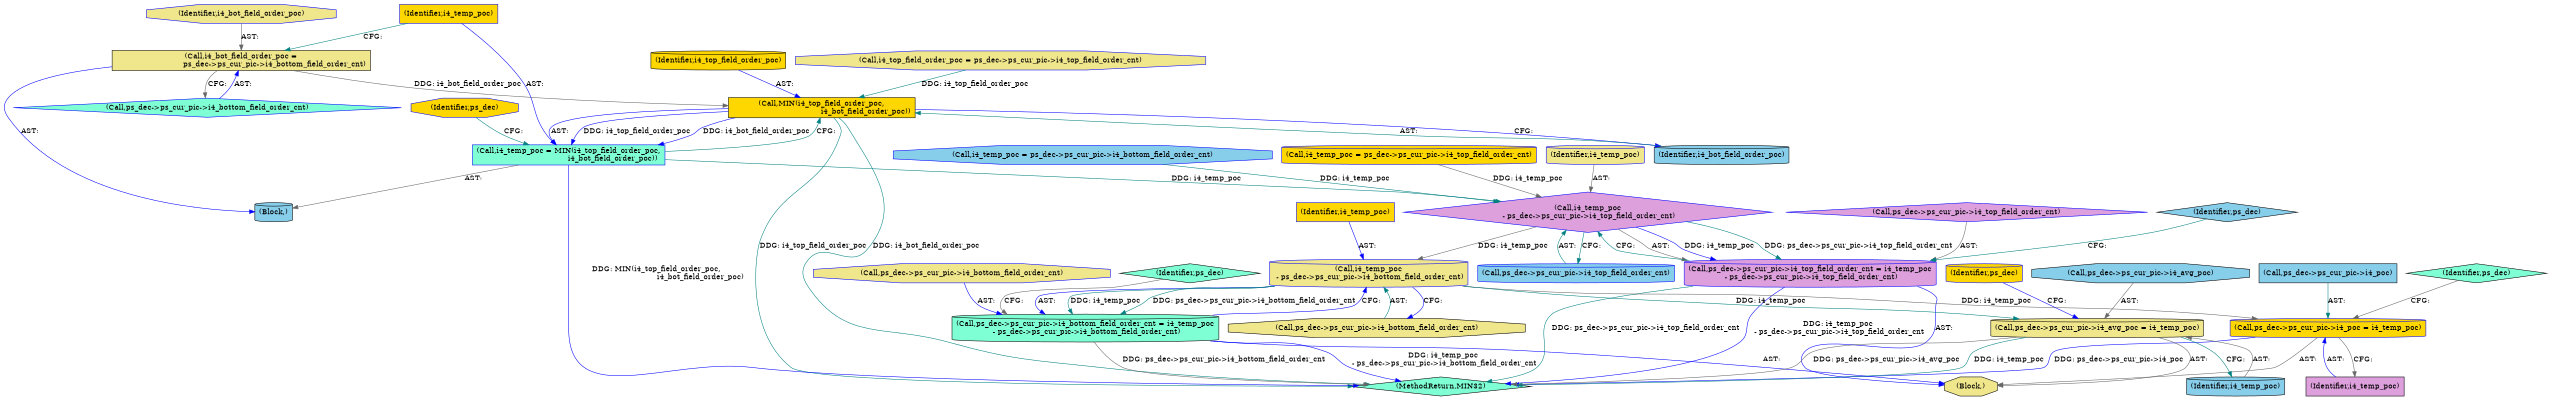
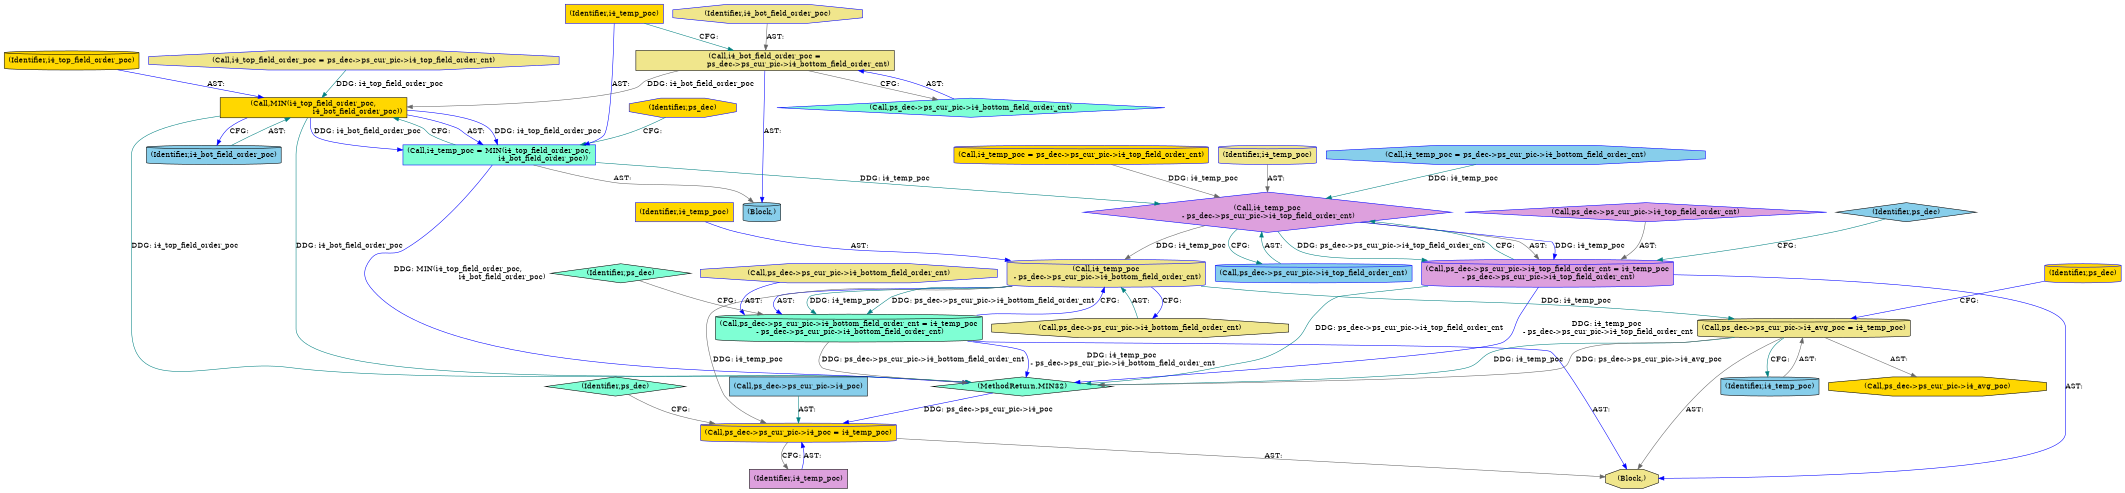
(2141, 273) -> (1938, 387)
(2121, 299) -> (1868, 356)
(1948, 374) -> (921, 408)
